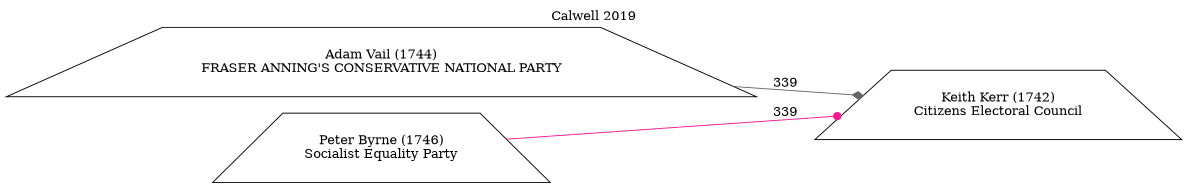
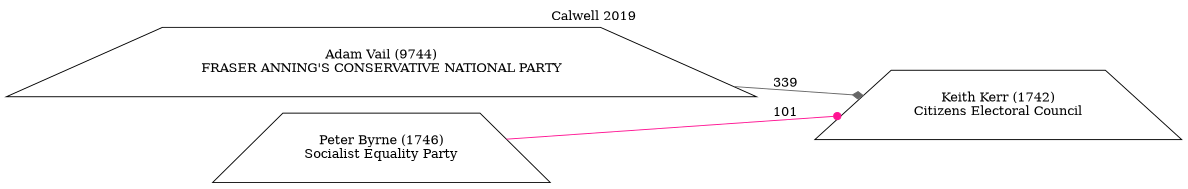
(381, 62) -> (381, 62)
(786, 113) -> (786, 113)
